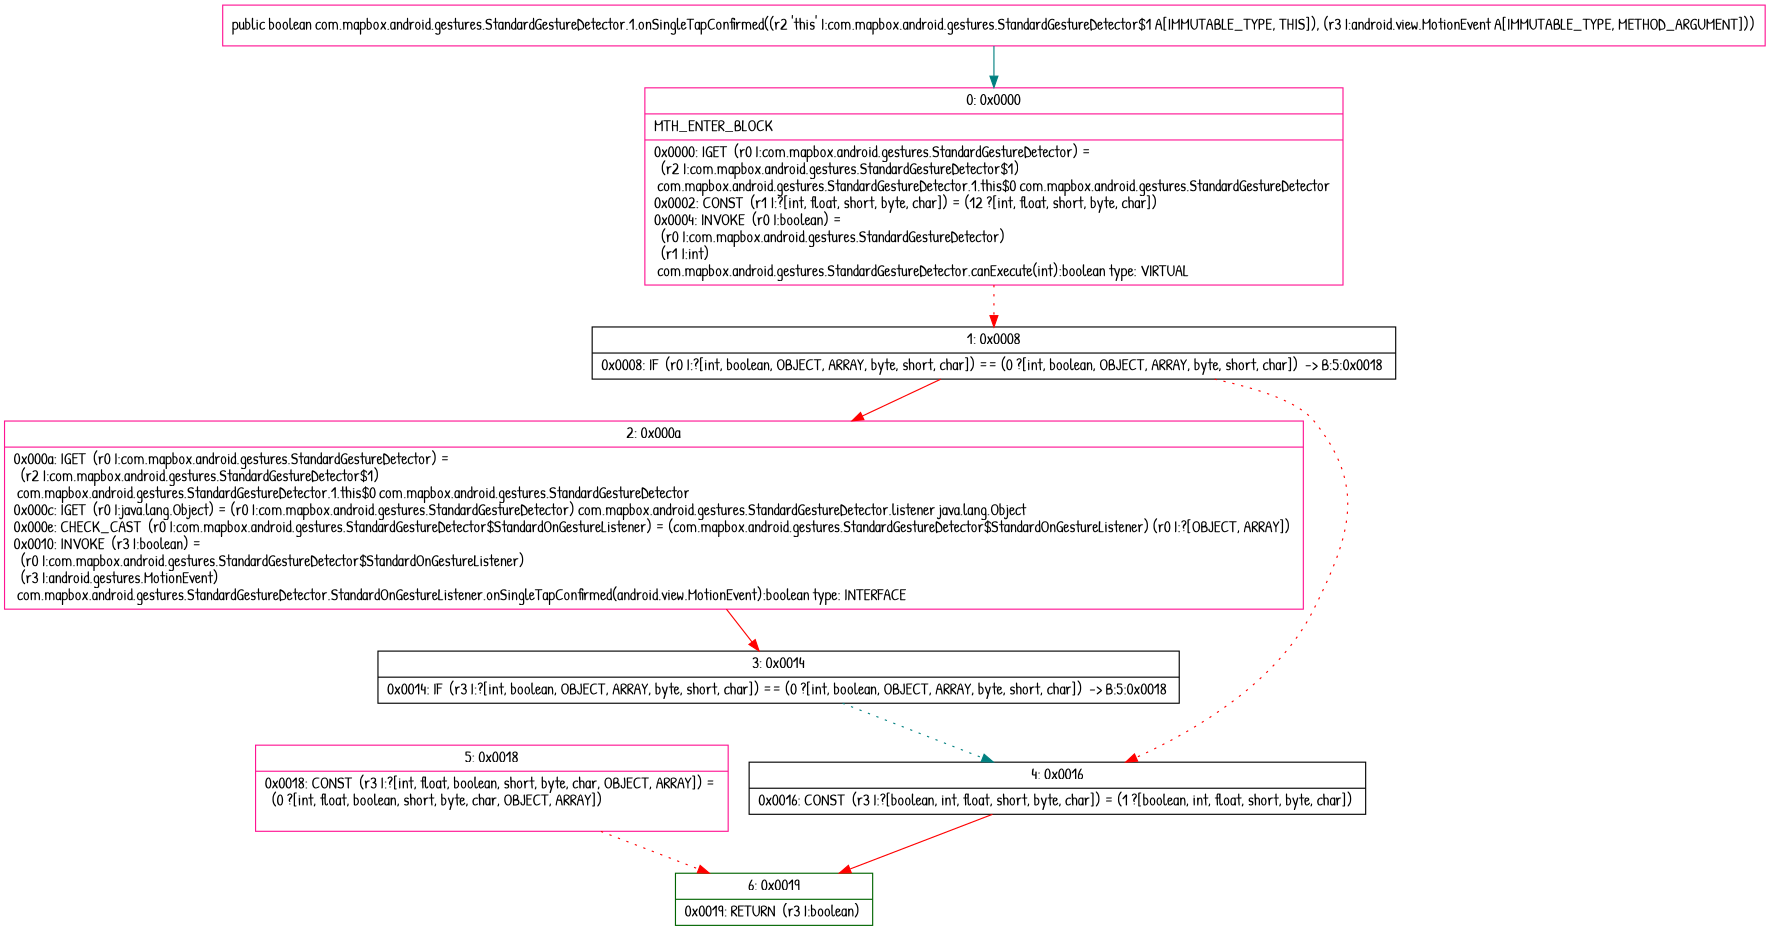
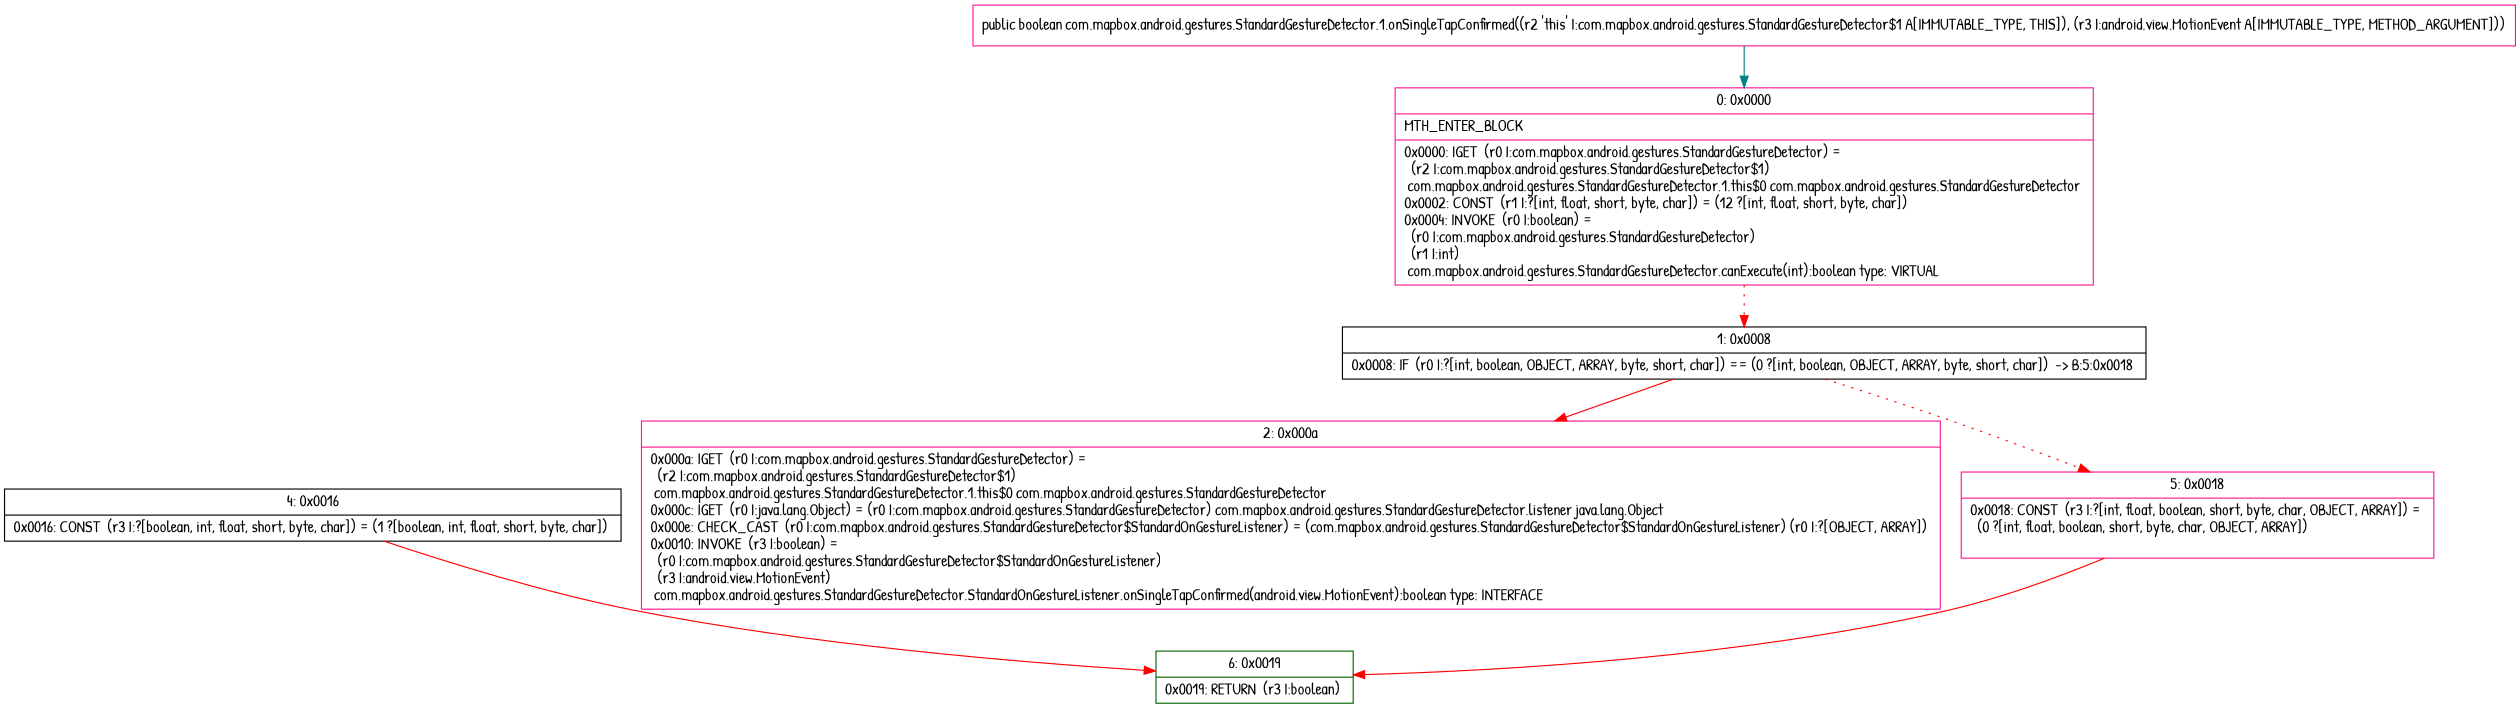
(1330, 574) -> (1953, 421)
(116, 579) -> (741, 579)
(779, 677) -> none
(650, 850) -> (1740, 646)
